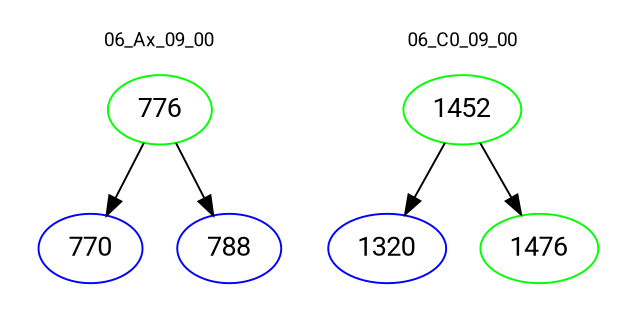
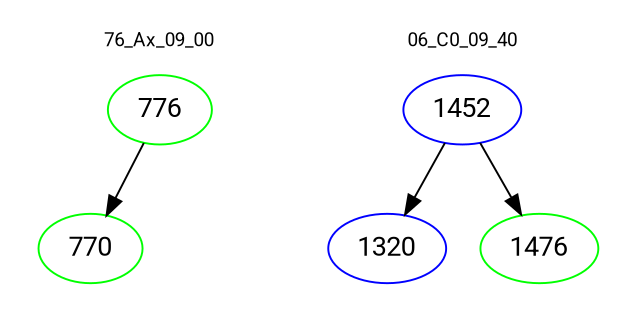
(160, 41) -> (160, 41)
(463, 41) -> (463, 41)
(462, 110) -> (462, 110)
(91, 249) -> (91, 249)
(229, 249) -> none
